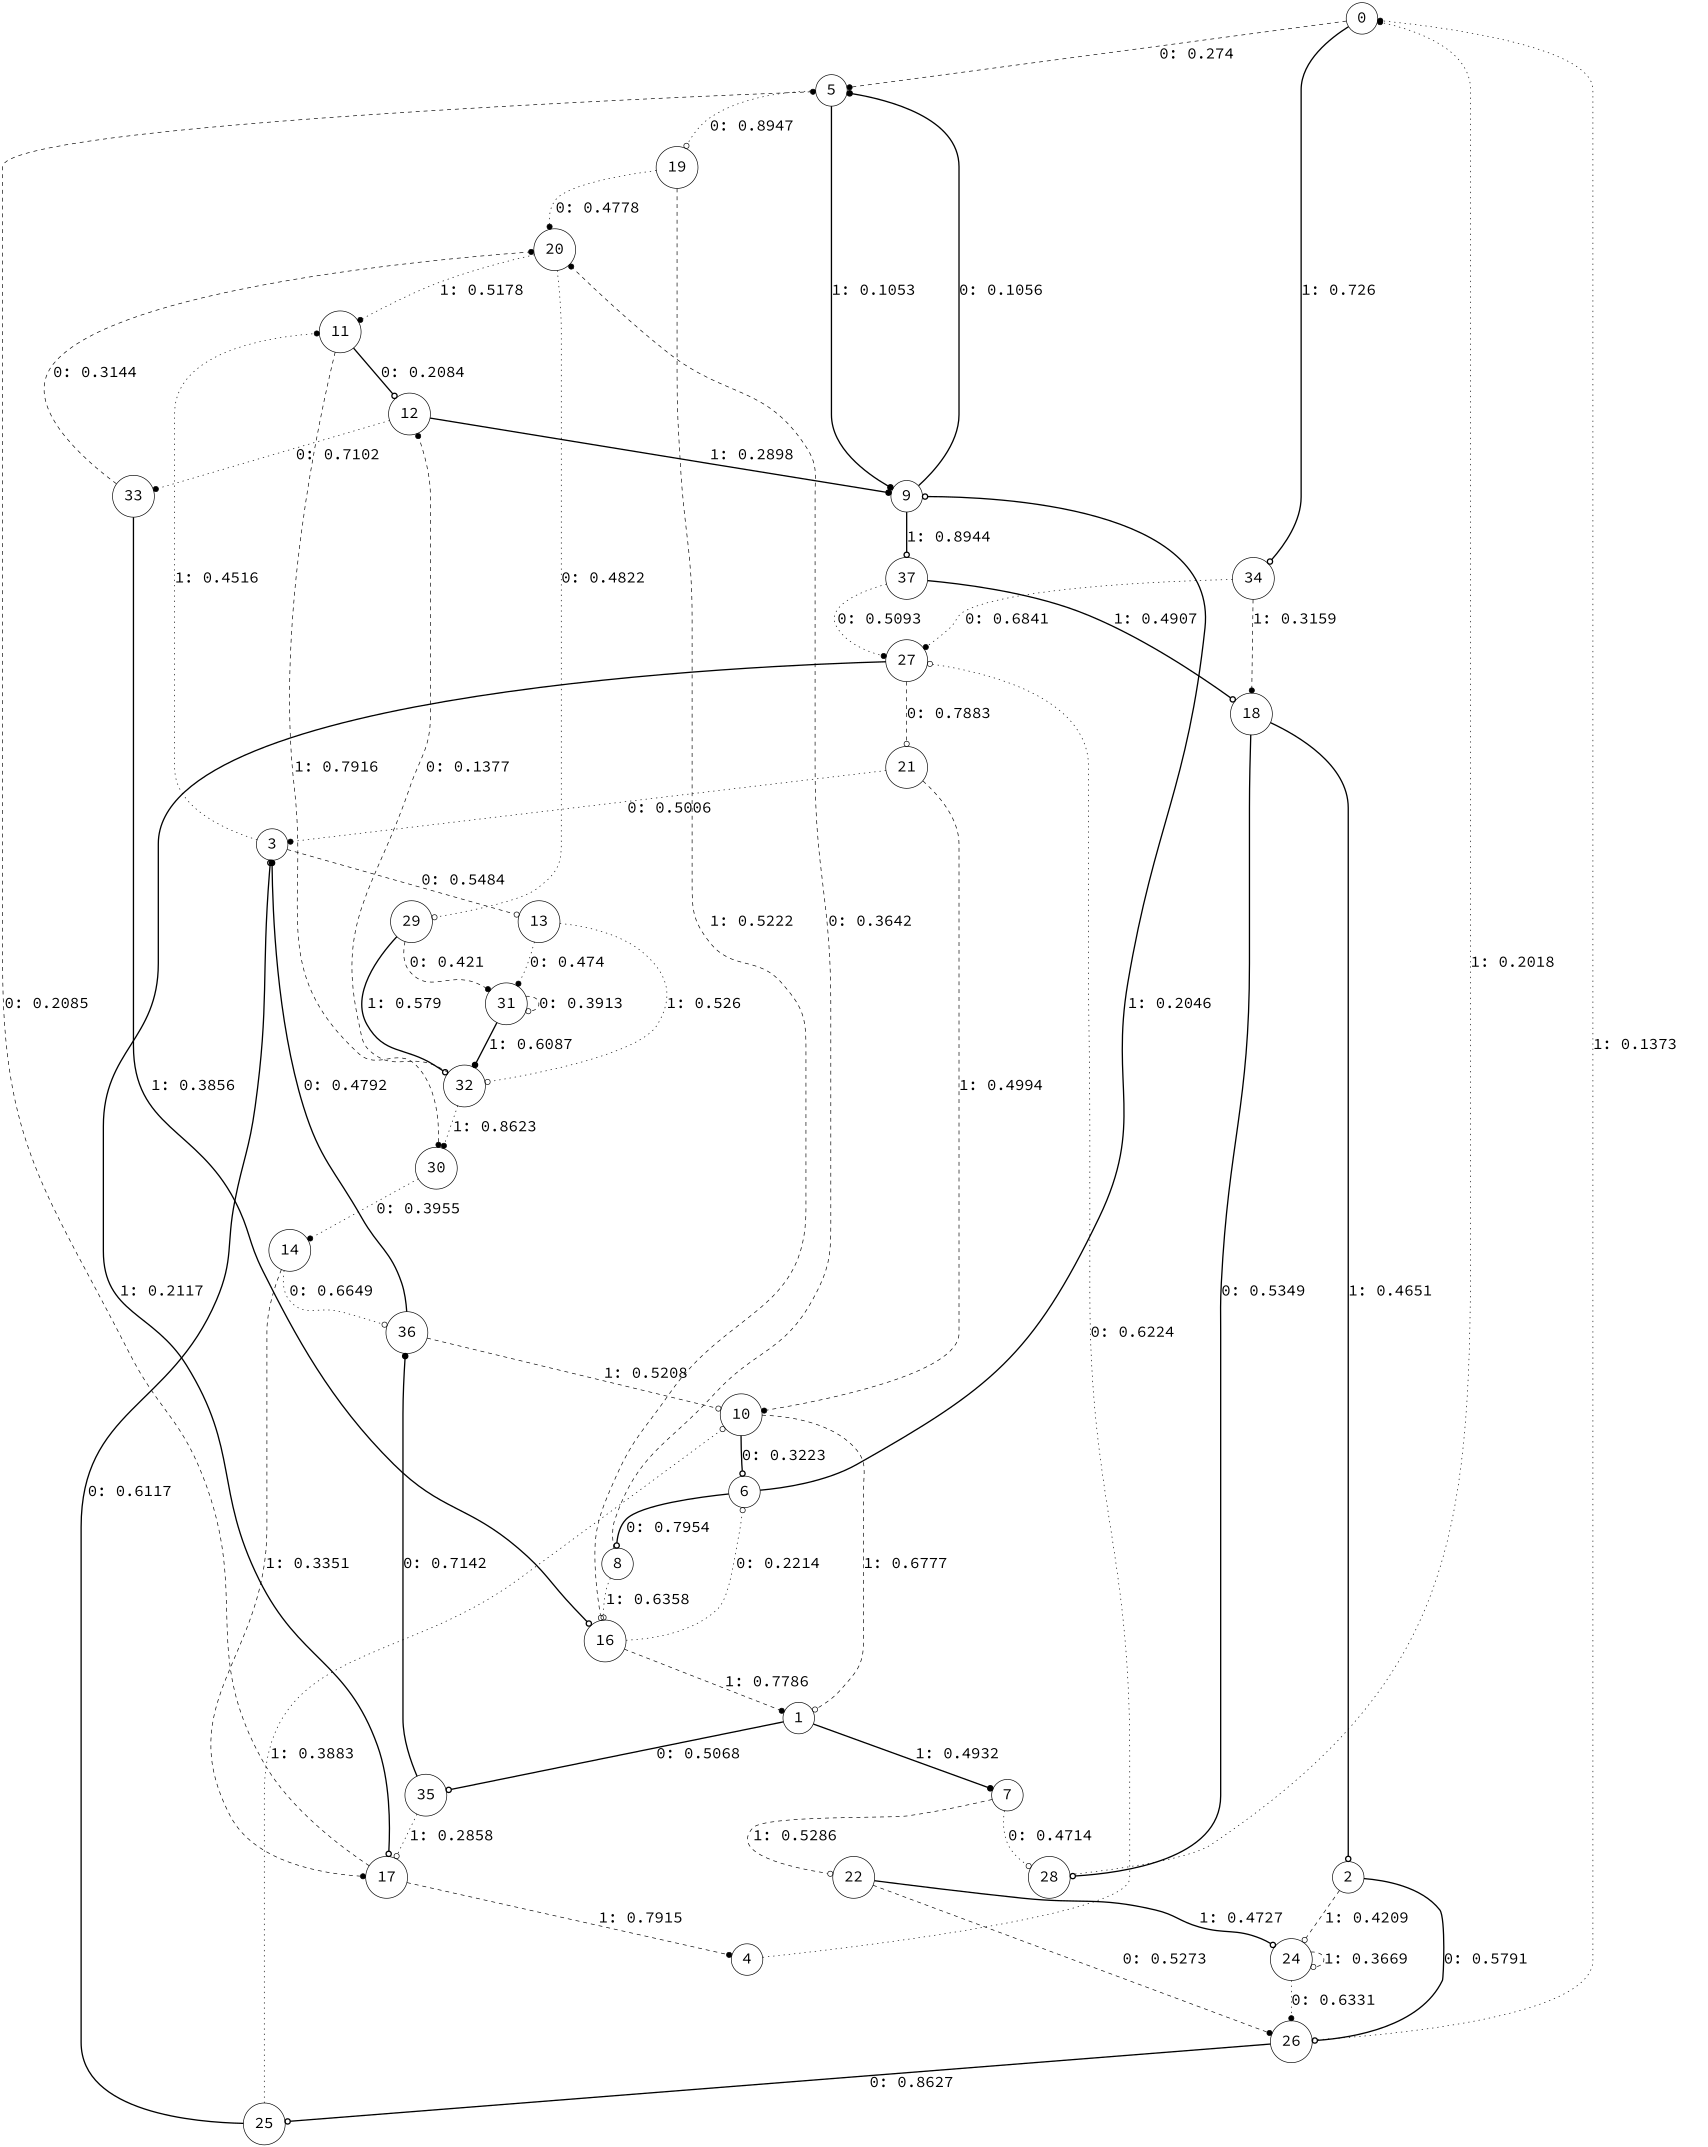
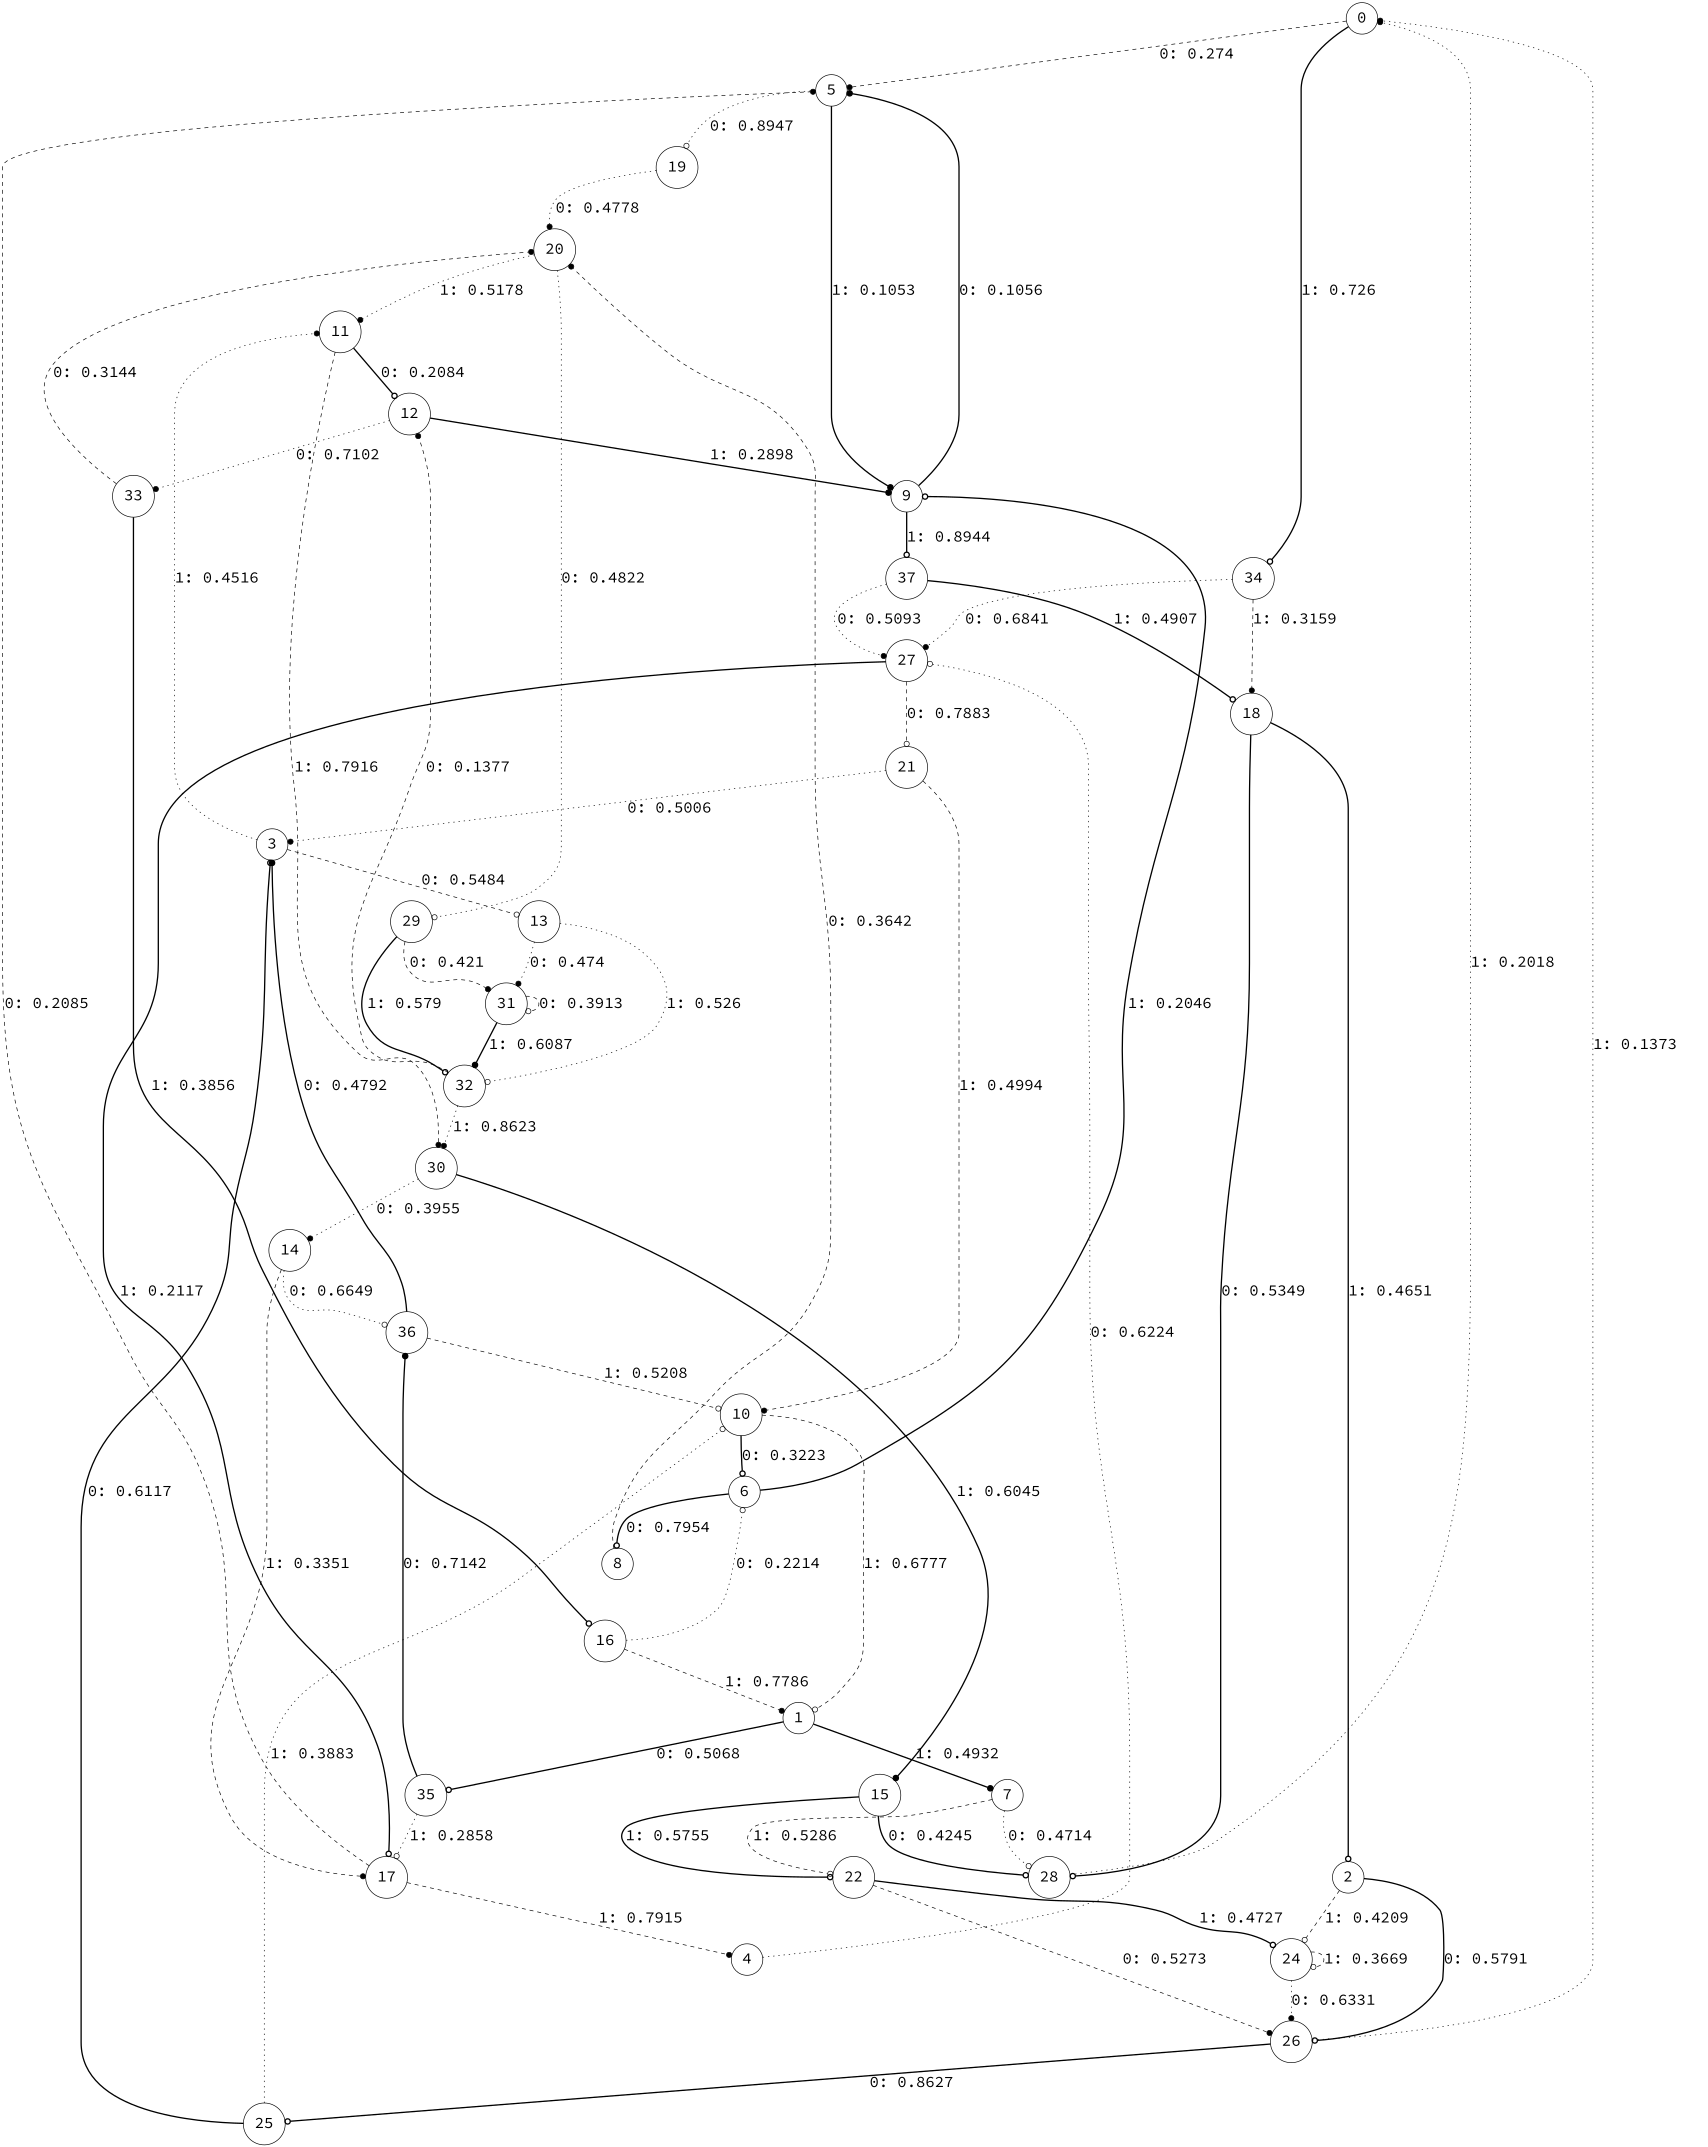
(724, 955) -> none
(605, 1596) -> none
none -> (880, 1795)
